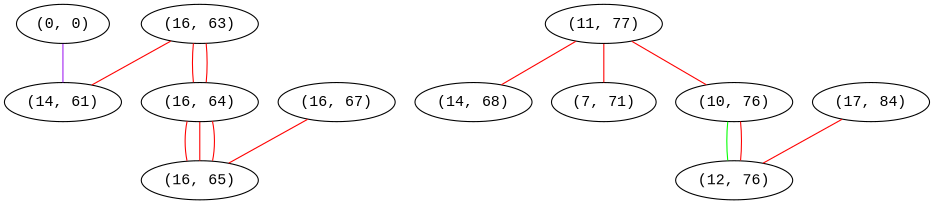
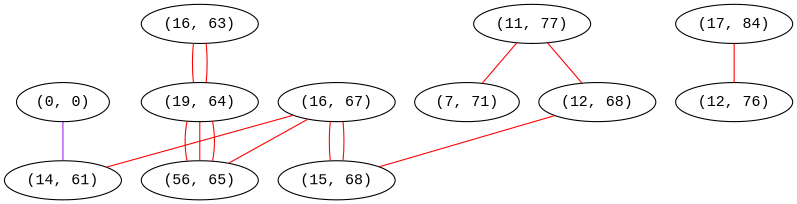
(131, 63) -> (223, 135)
(200, 102) -> (200, 102)
(473, 102) -> (597, 102)
(734, 102) -> none
(200, 180) -> (200, 180)
none -> (337, 180)
